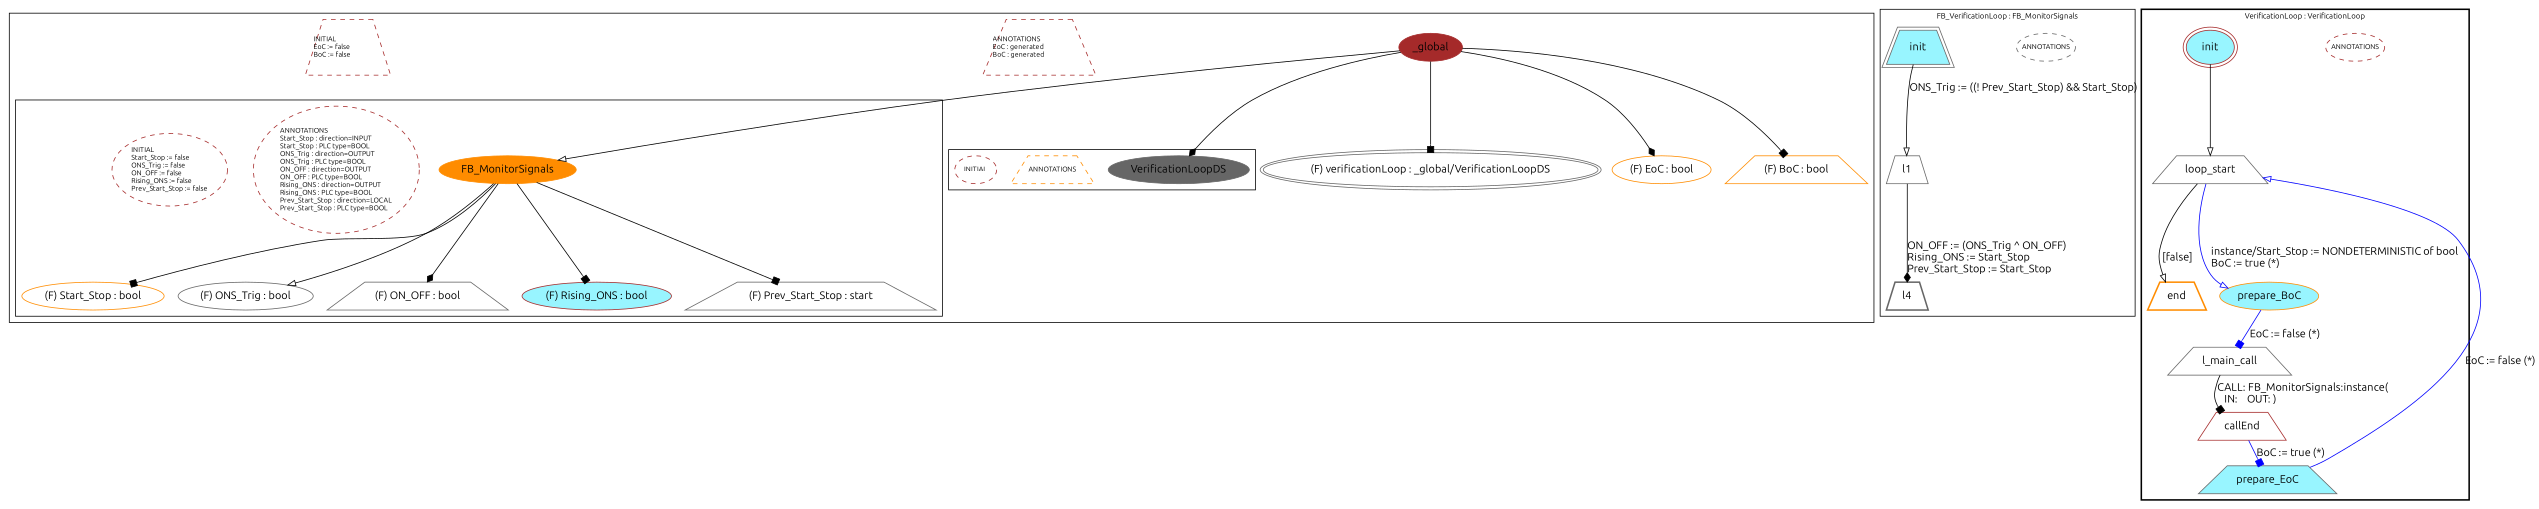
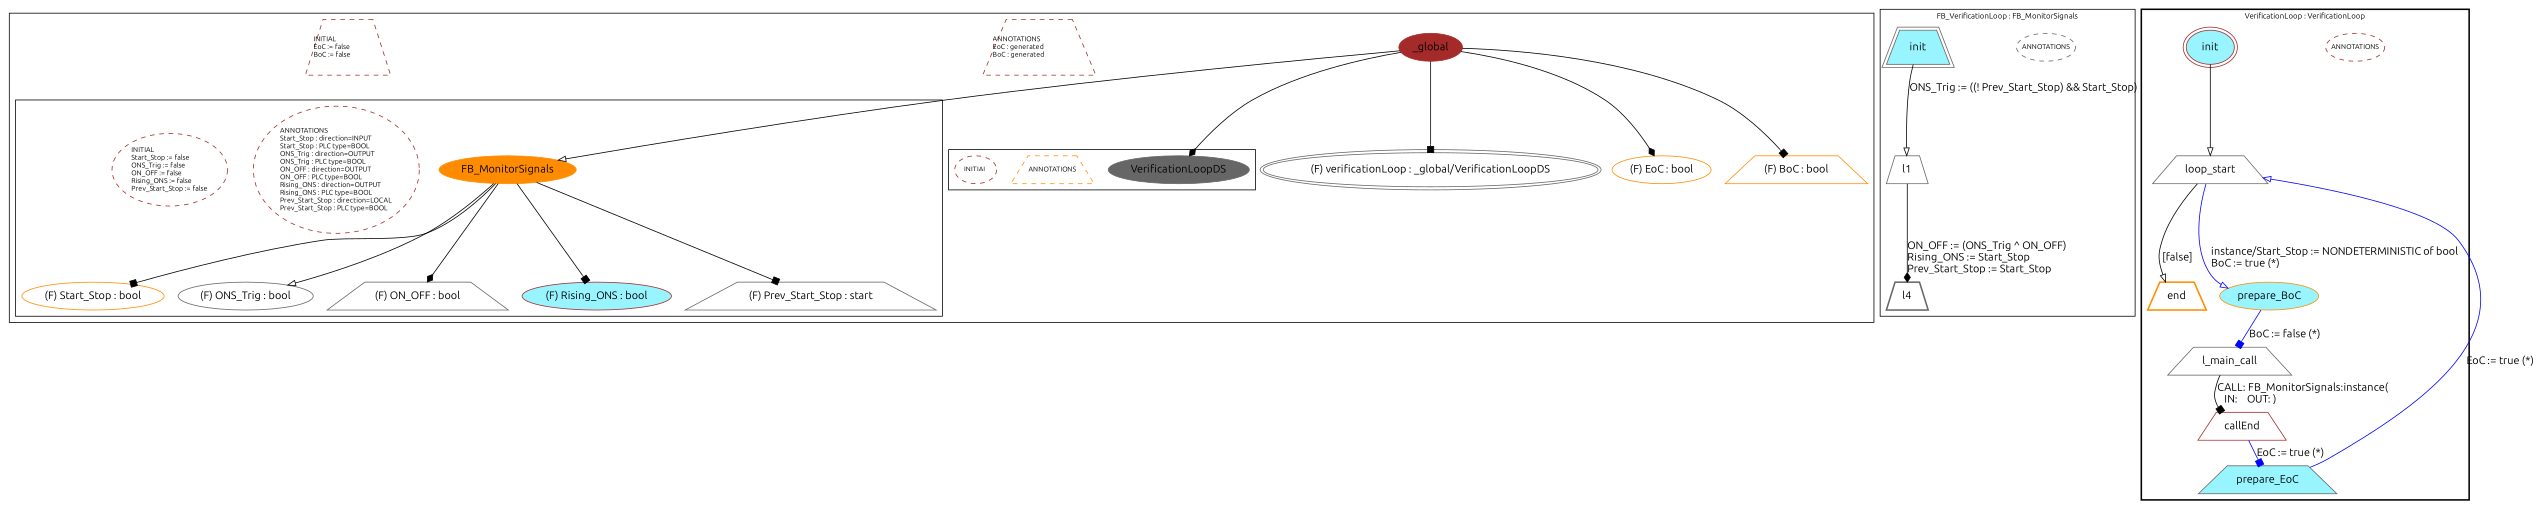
(2285, 334) -> (2285, 334)
(2501, 361) -> (2501, 361)
(2291, 453) -> (2291, 453)
